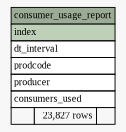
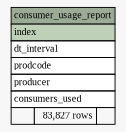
(68, 116) -> (68, 116)
